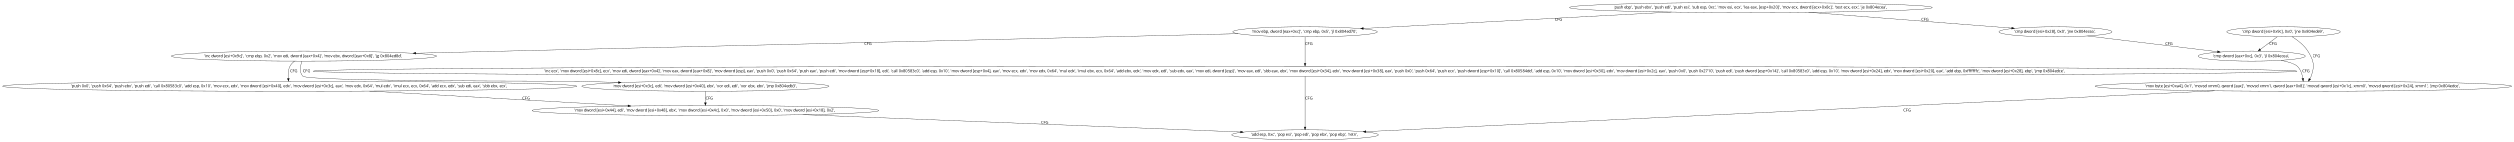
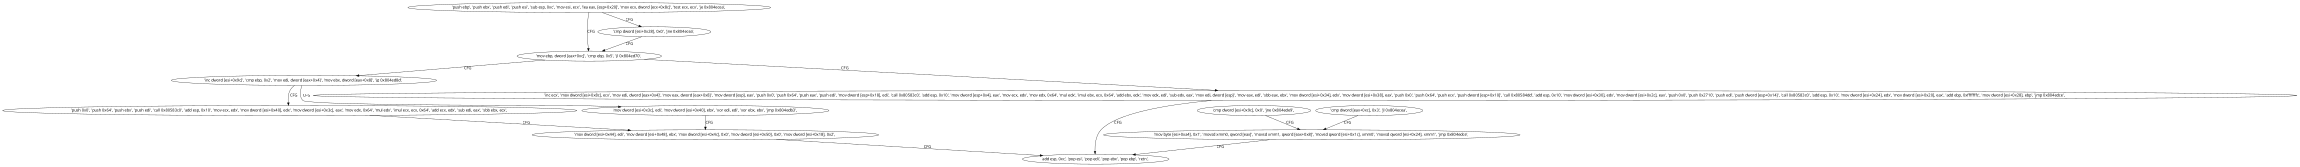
(2269, 43) -> none
(2153, 44) -> (623, 43)
